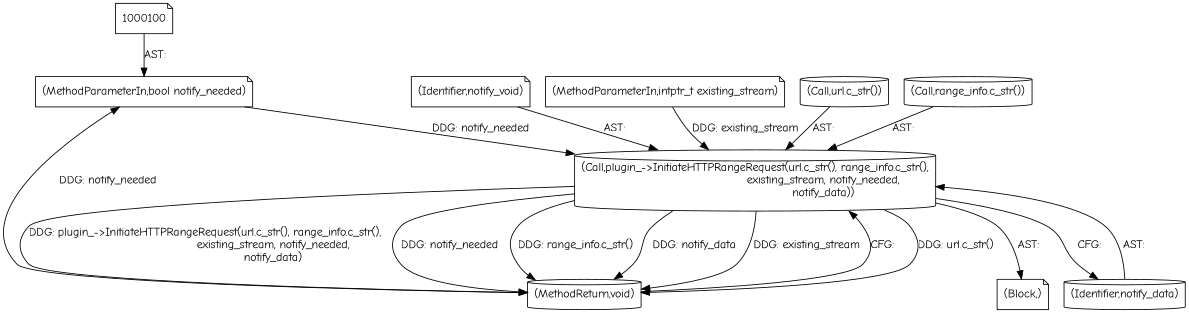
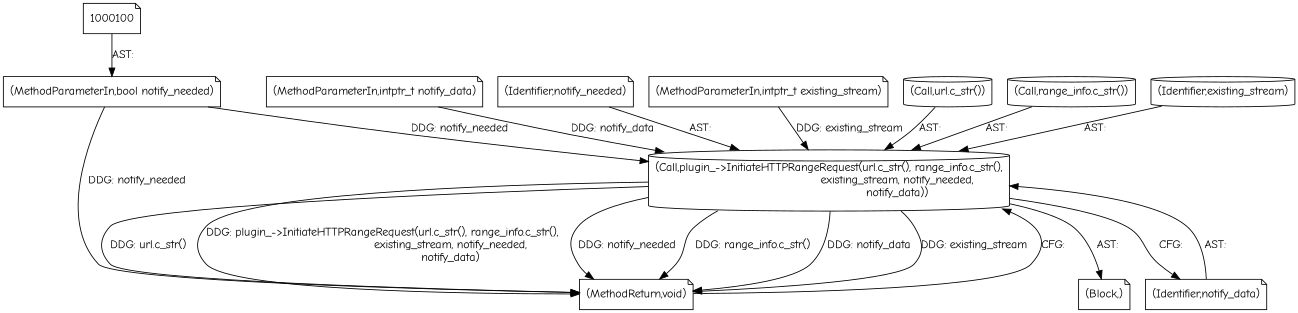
none -> (375, 92)
(471, 92) -> (566, 92)
none -> (1223, 92)
(14, 259) -> (95, 259)
(584, 294) -> (636, 294)
(1125, 294) -> (1206, 294)
